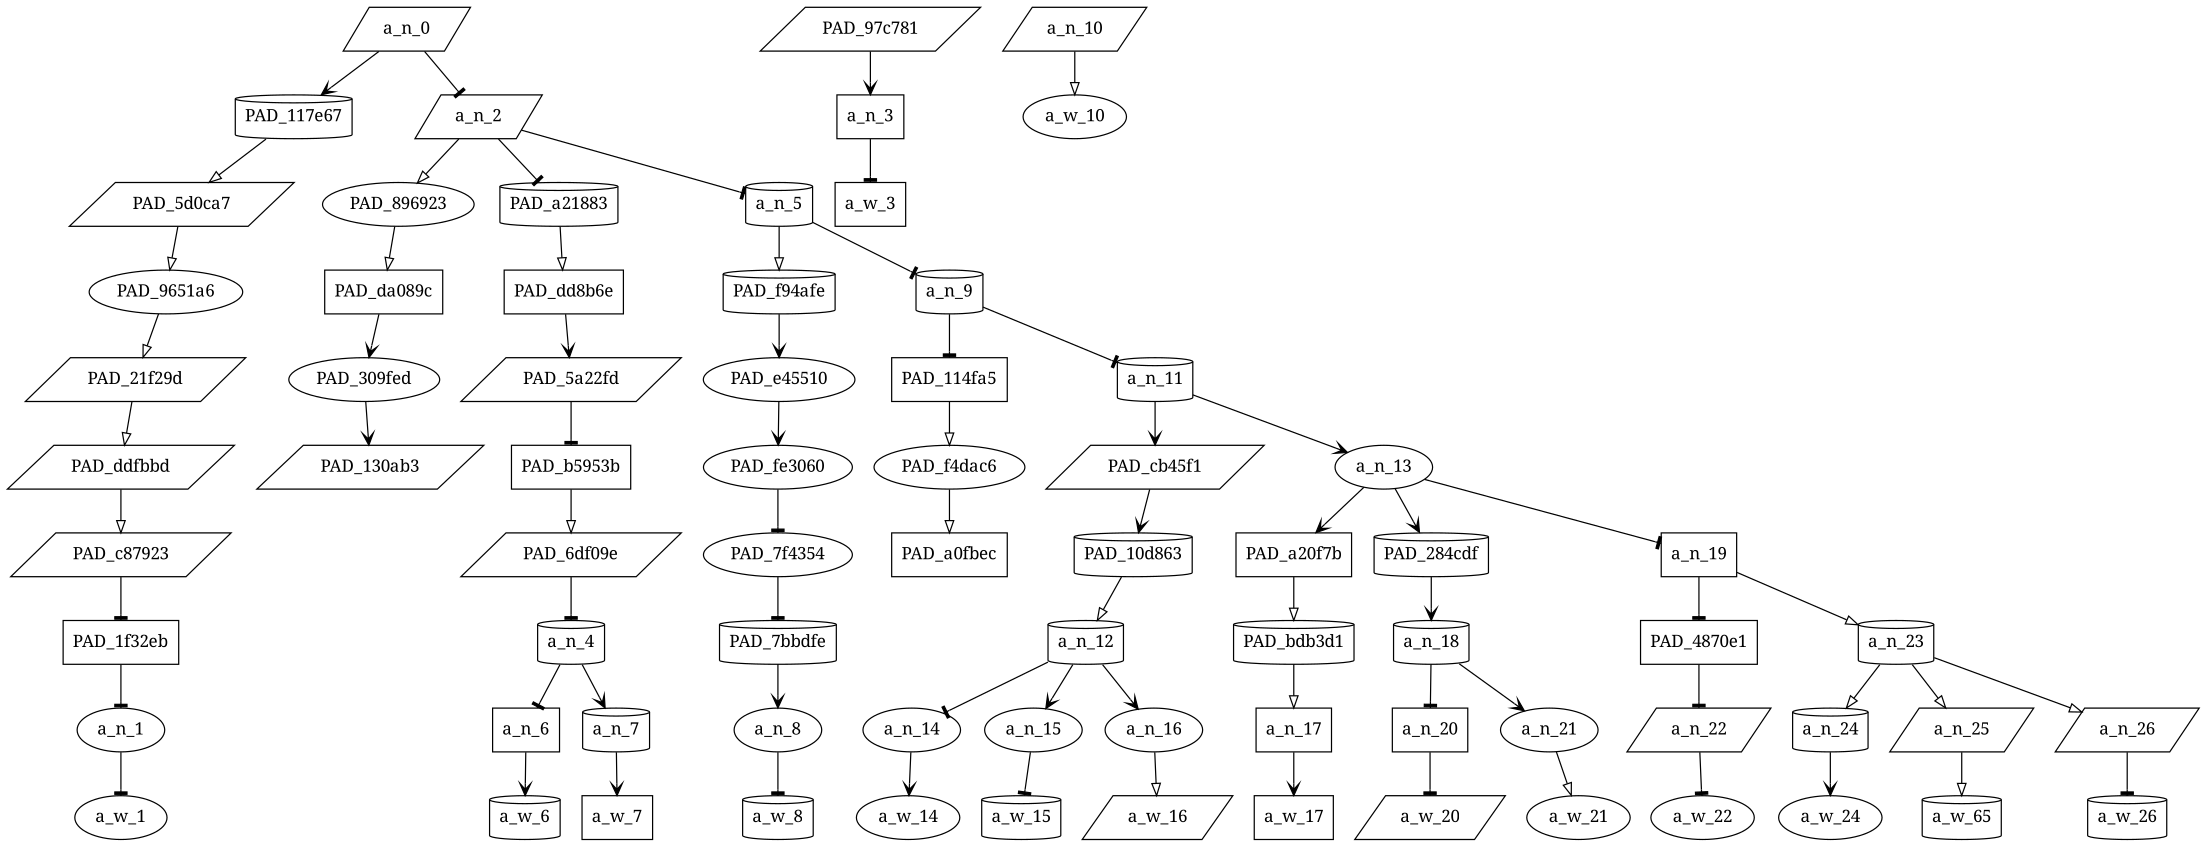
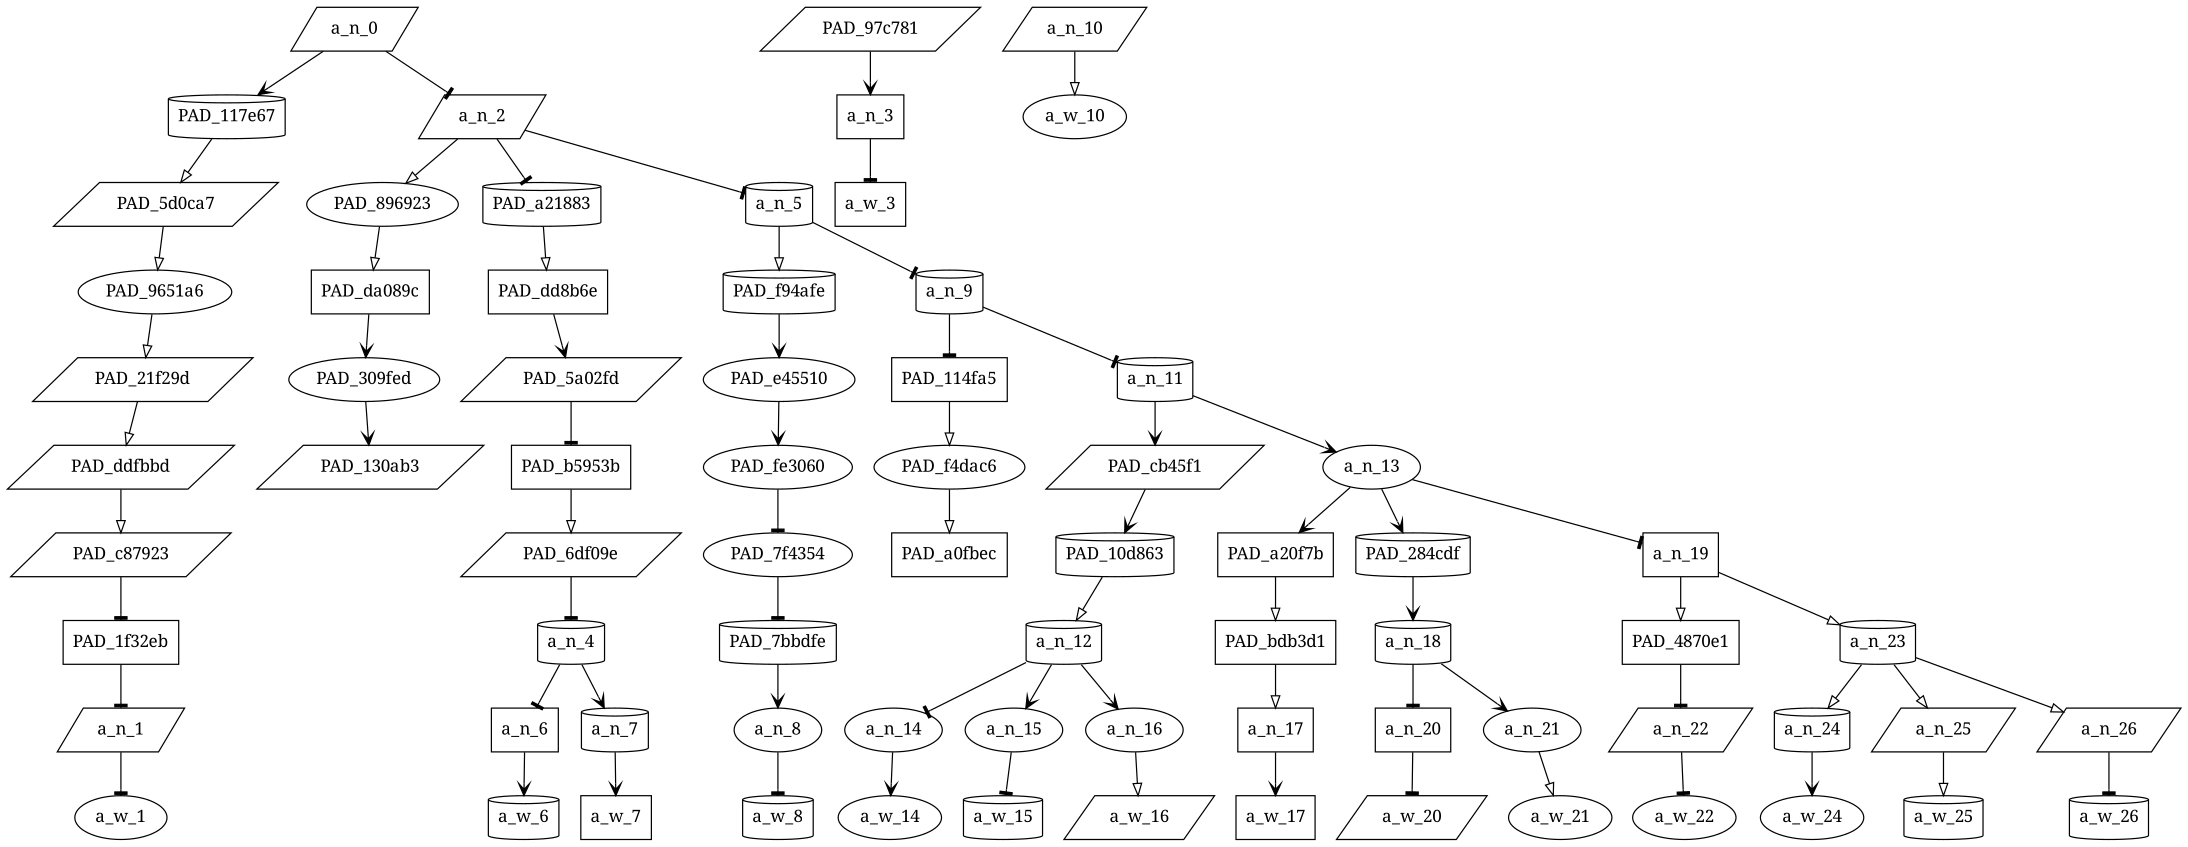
(571, 380) -> (571, 380)
(1699, 596) -> (1681, 593)
(1294, 642) -> (1276, 642)
(121, 730) -> (121, 730)
(1962, 818) -> (1944, 818)
